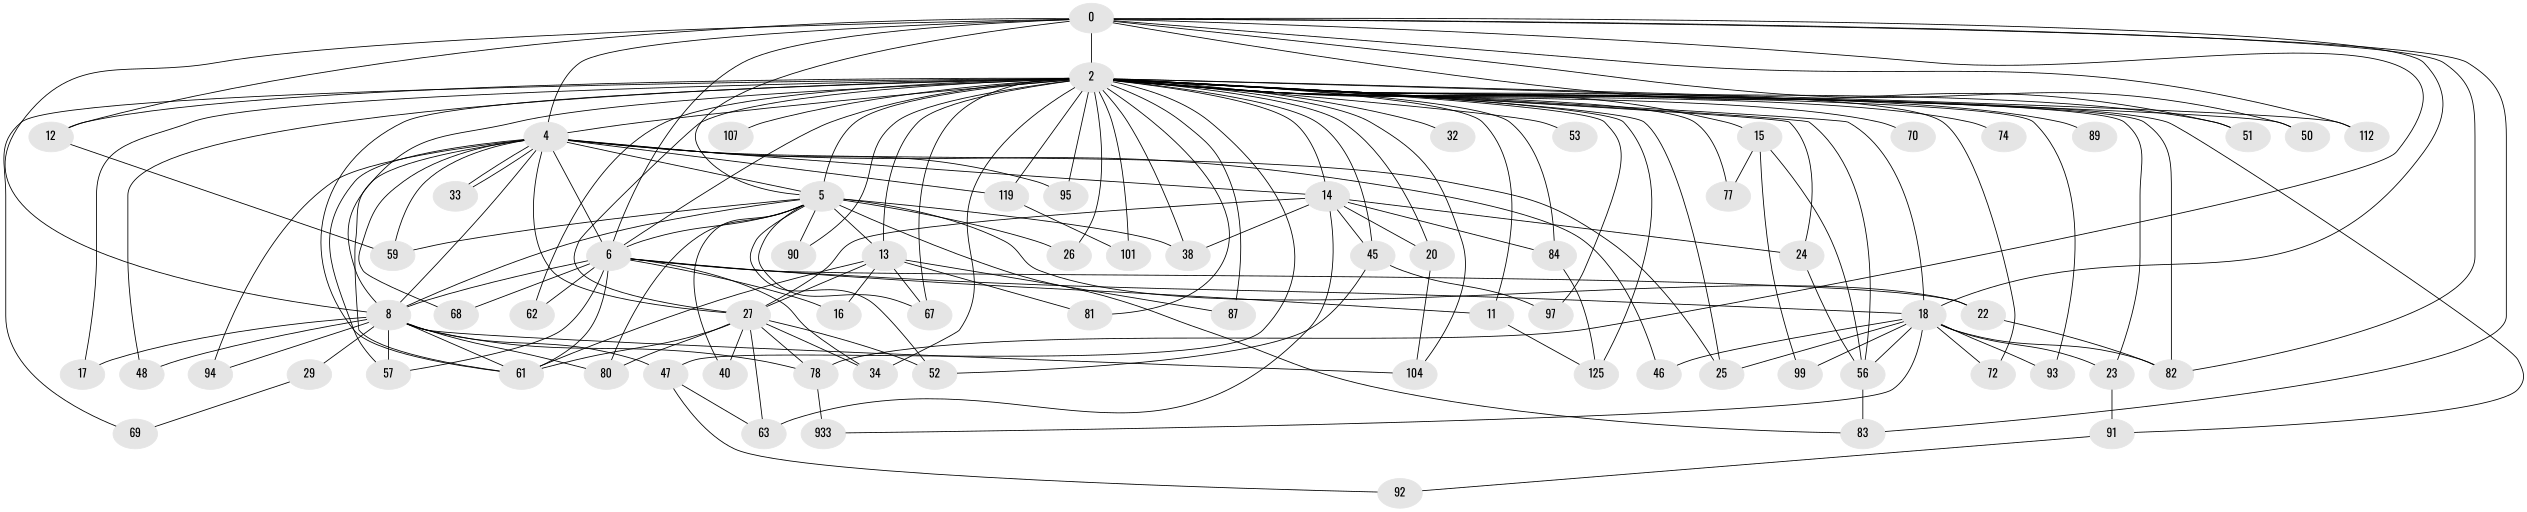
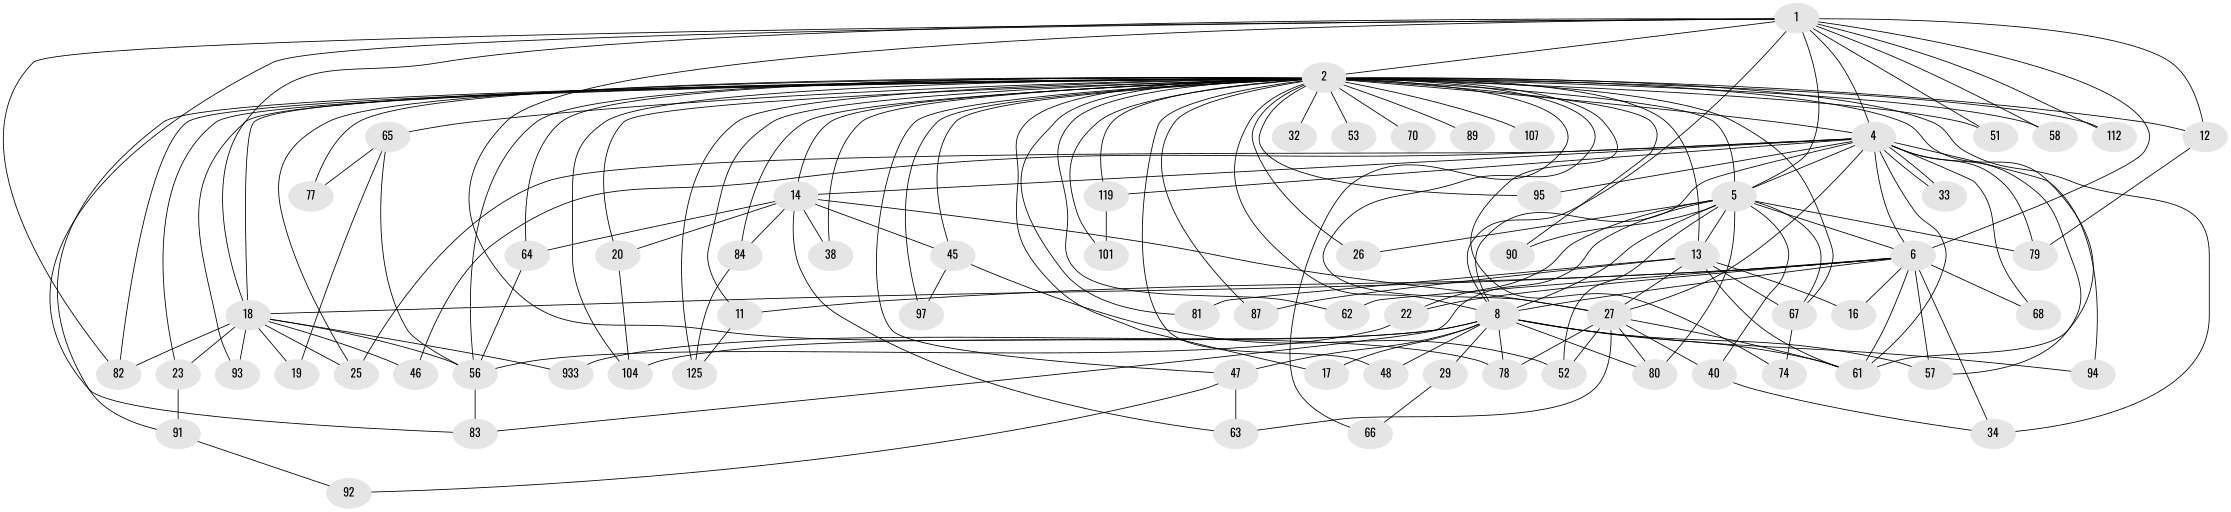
(1091, 18) -> (1797, 18)
(832, 122) -> none
(1760, 137) -> (388, 137)
(2308, 137) -> (2055, 137)
(992, 214) -> none
(393, 256) -> (2035, 256)
(1802, 256) -> (527, 256)
none -> (1790, 340)
(2080, 340) -> (943, 353)
(812, 344) -> (1852, 411)
(1800, 375) -> (297, 375)
(1993, 375) -> none
(820, 404) -> (1032, 338)
(135, 434) -> (1370, 434)
